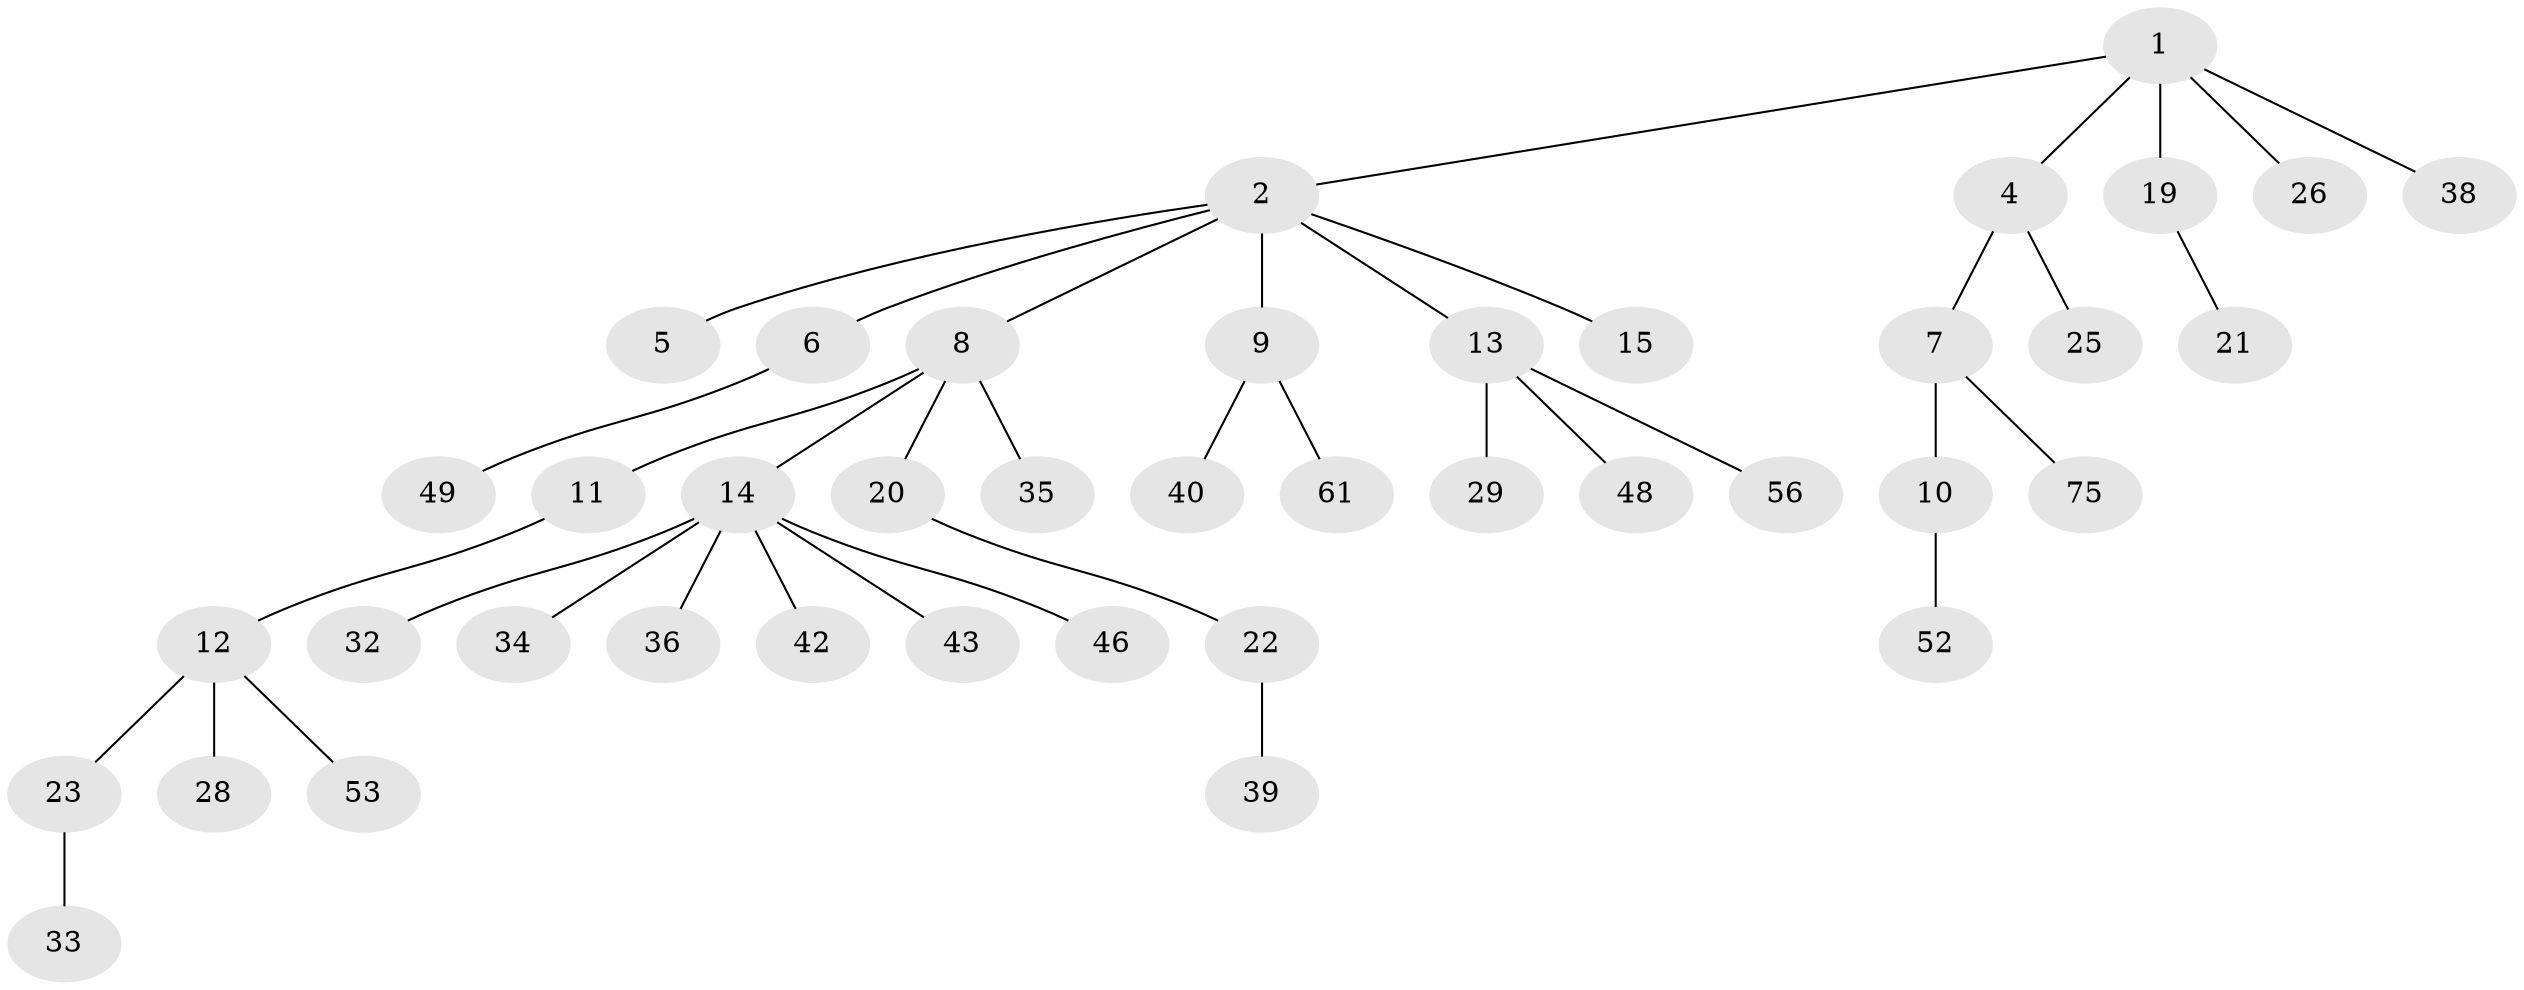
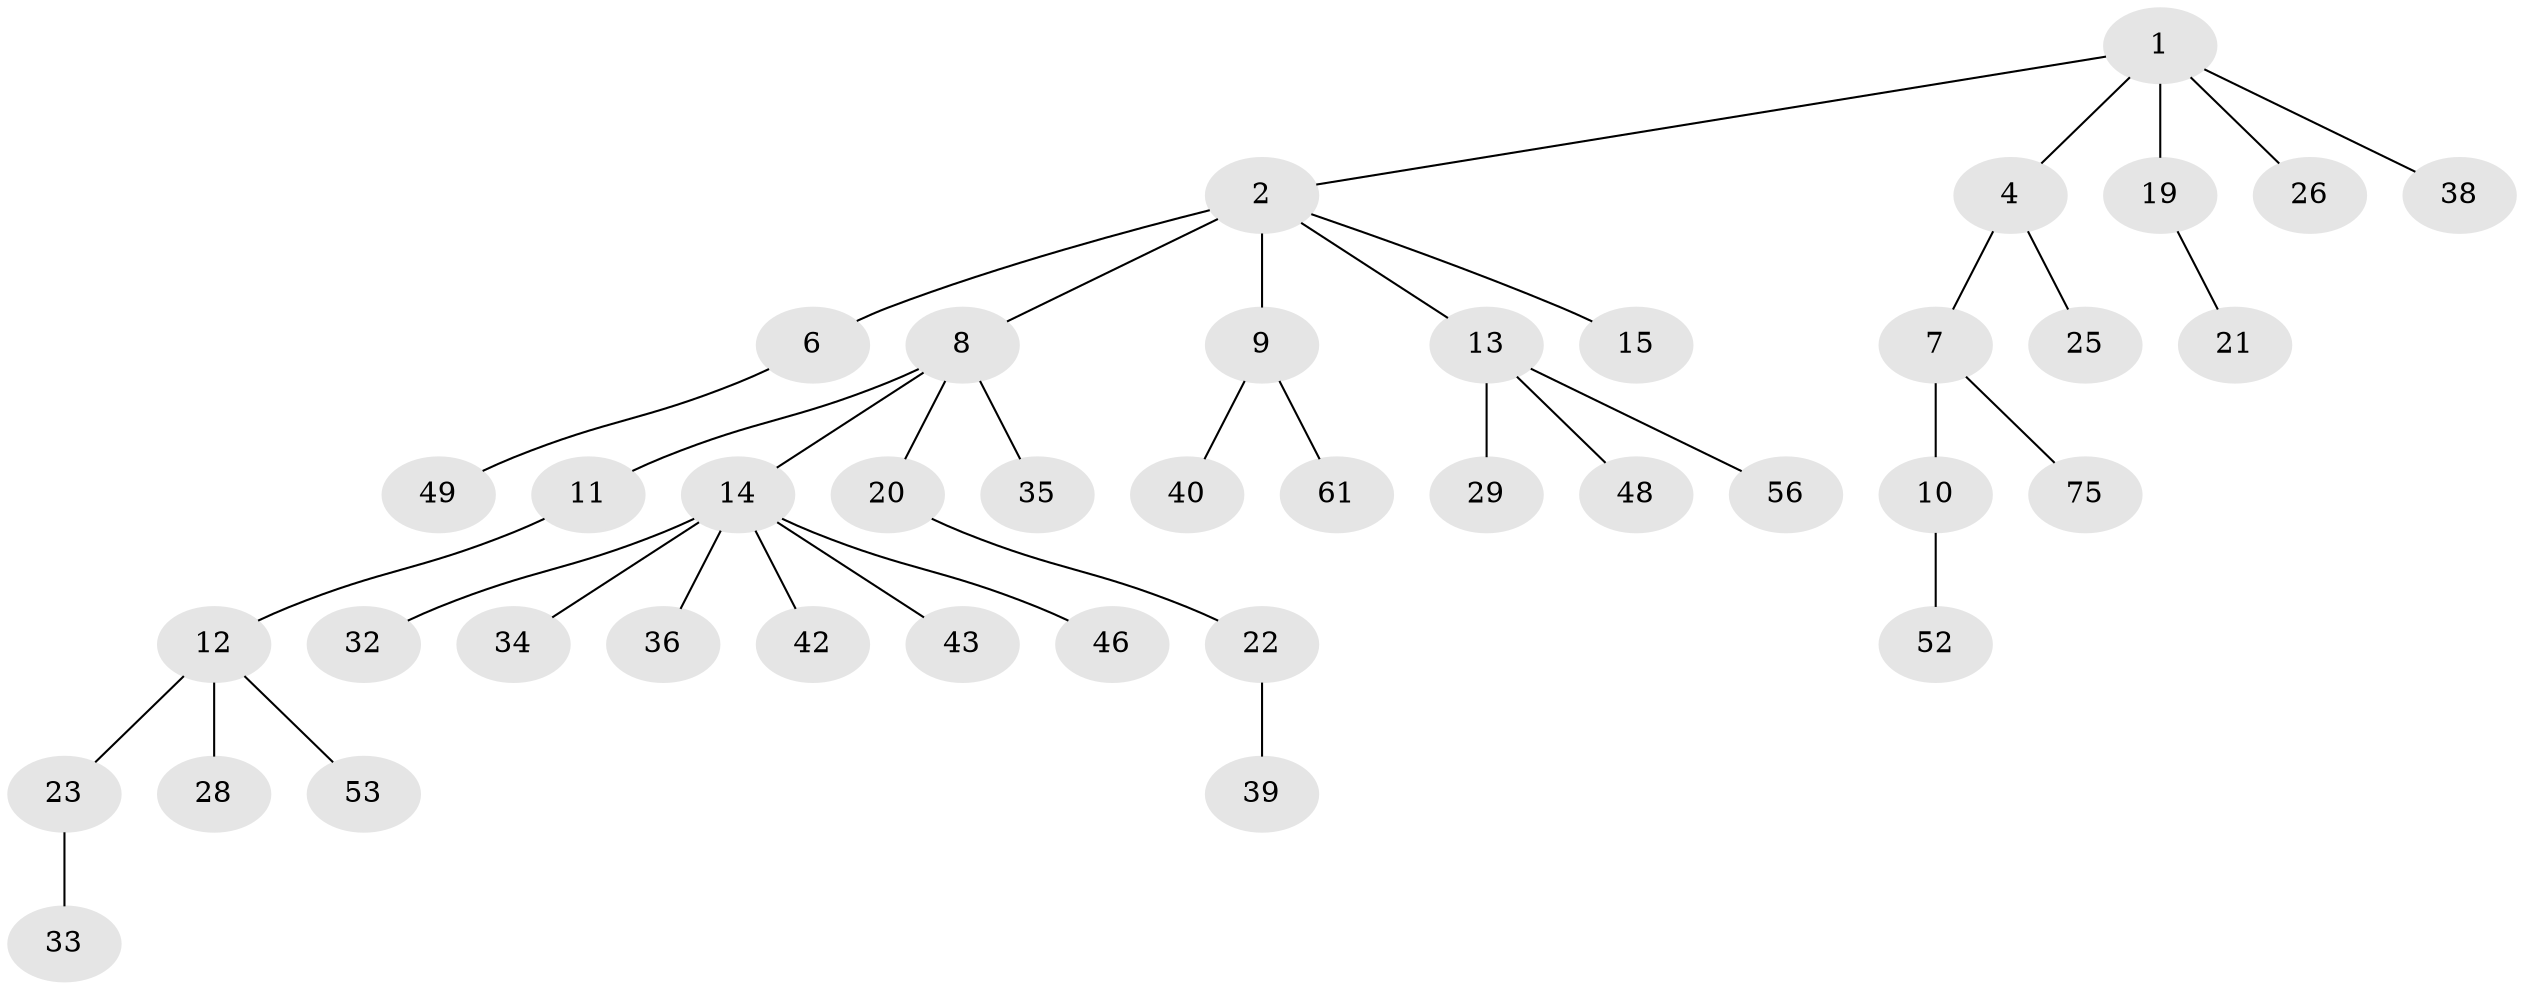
(663, 345) -> none
